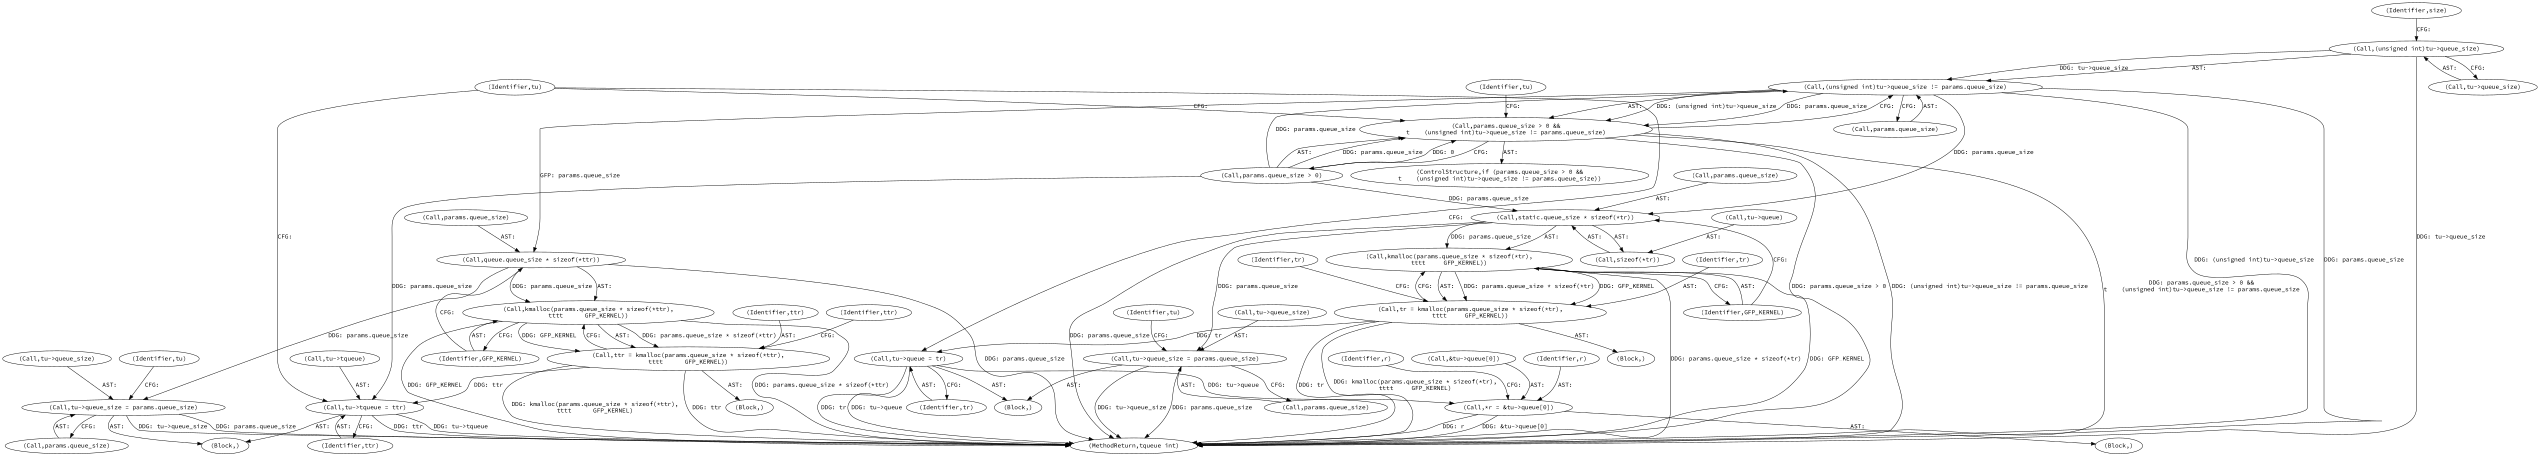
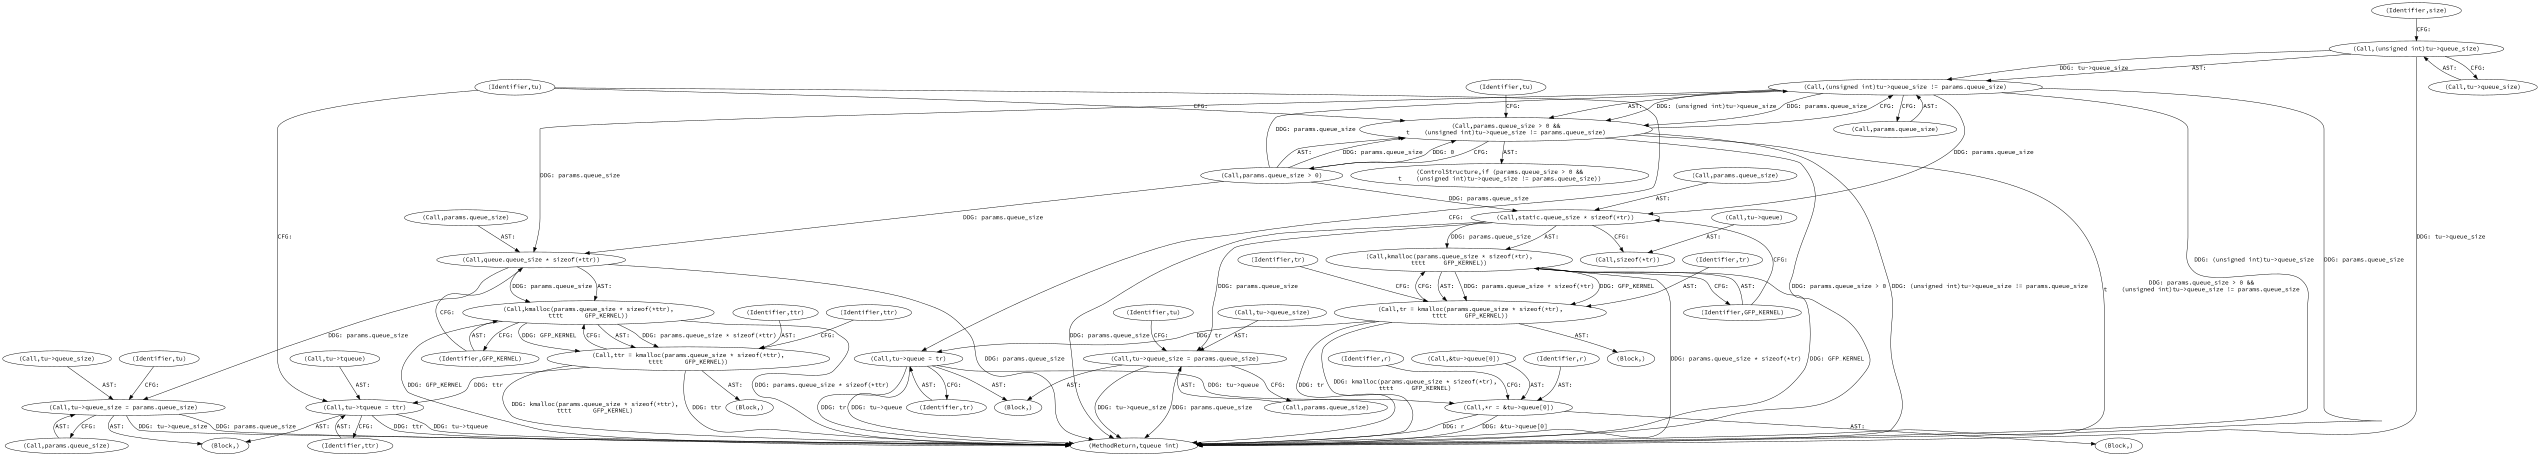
(580, 175) -> (580, 175)
(703, 186) -> (907, 217)
(1624, 237) -> (1624, 237)
(1591, 243) -> none
